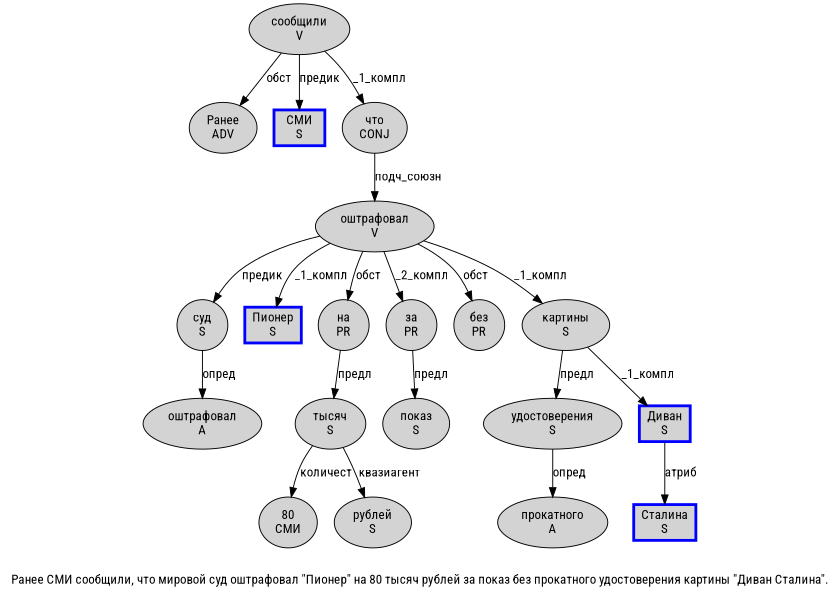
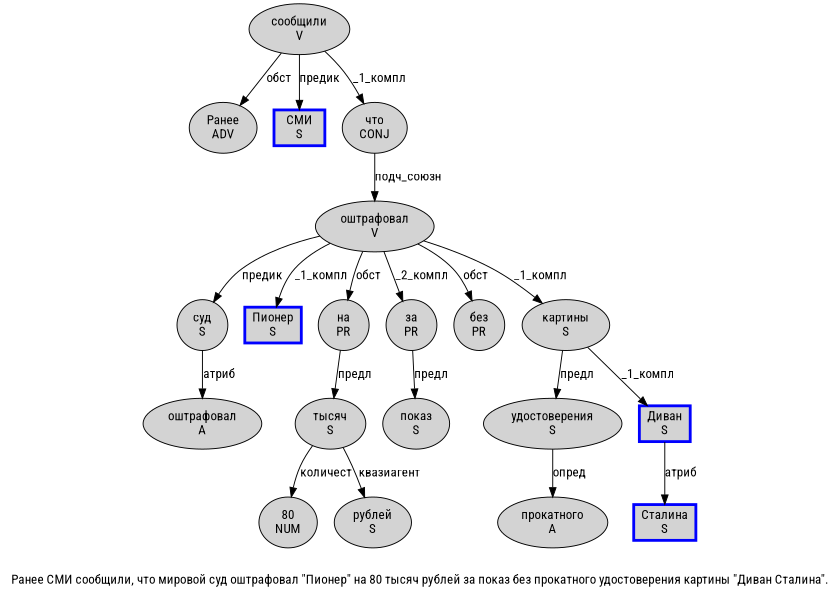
(219, 374) -> (219, 374)
(288, 522) -> (288, 522)
